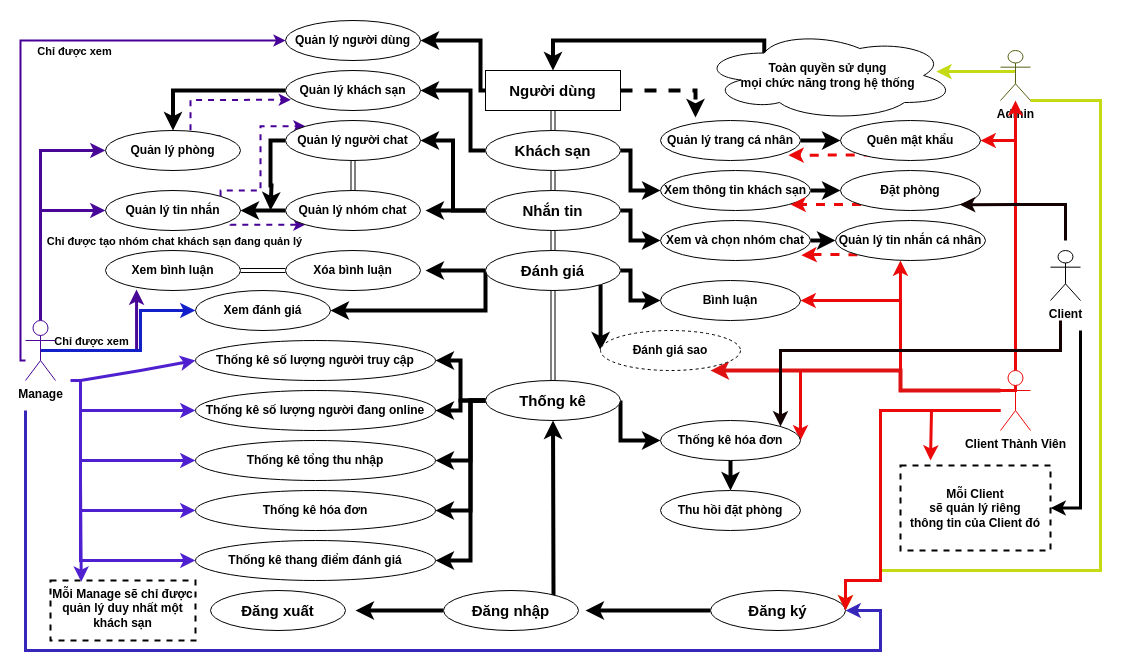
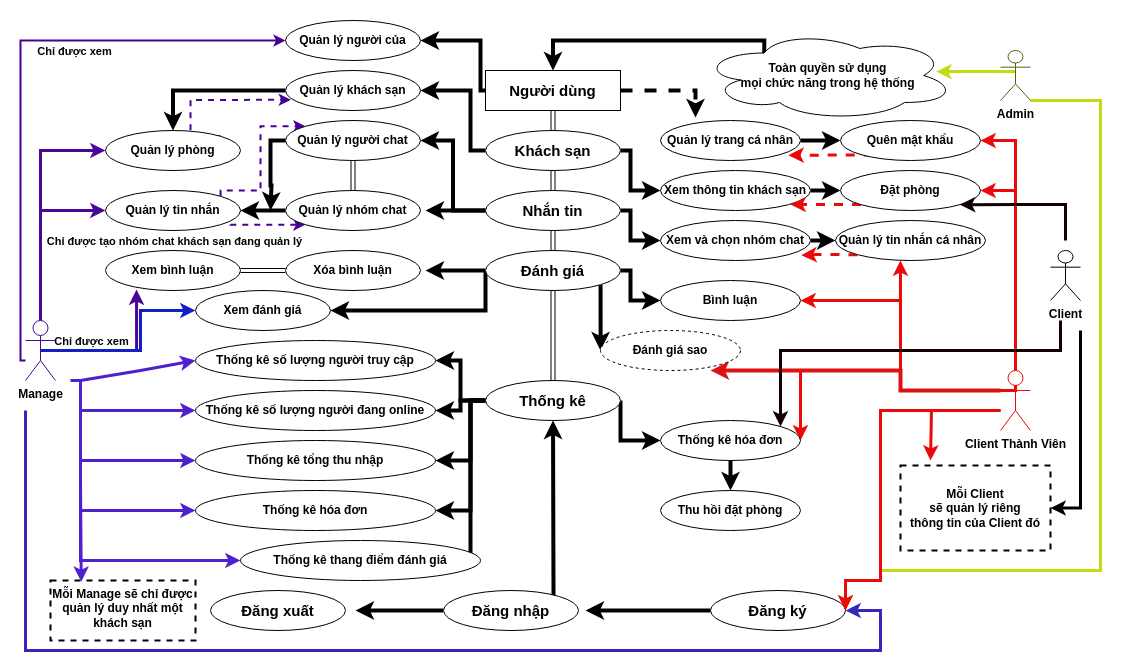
(353, 41) -> (353, 41)
(1016, 125) -> (1002, 191)
(316, 561) -> (361, 561)
